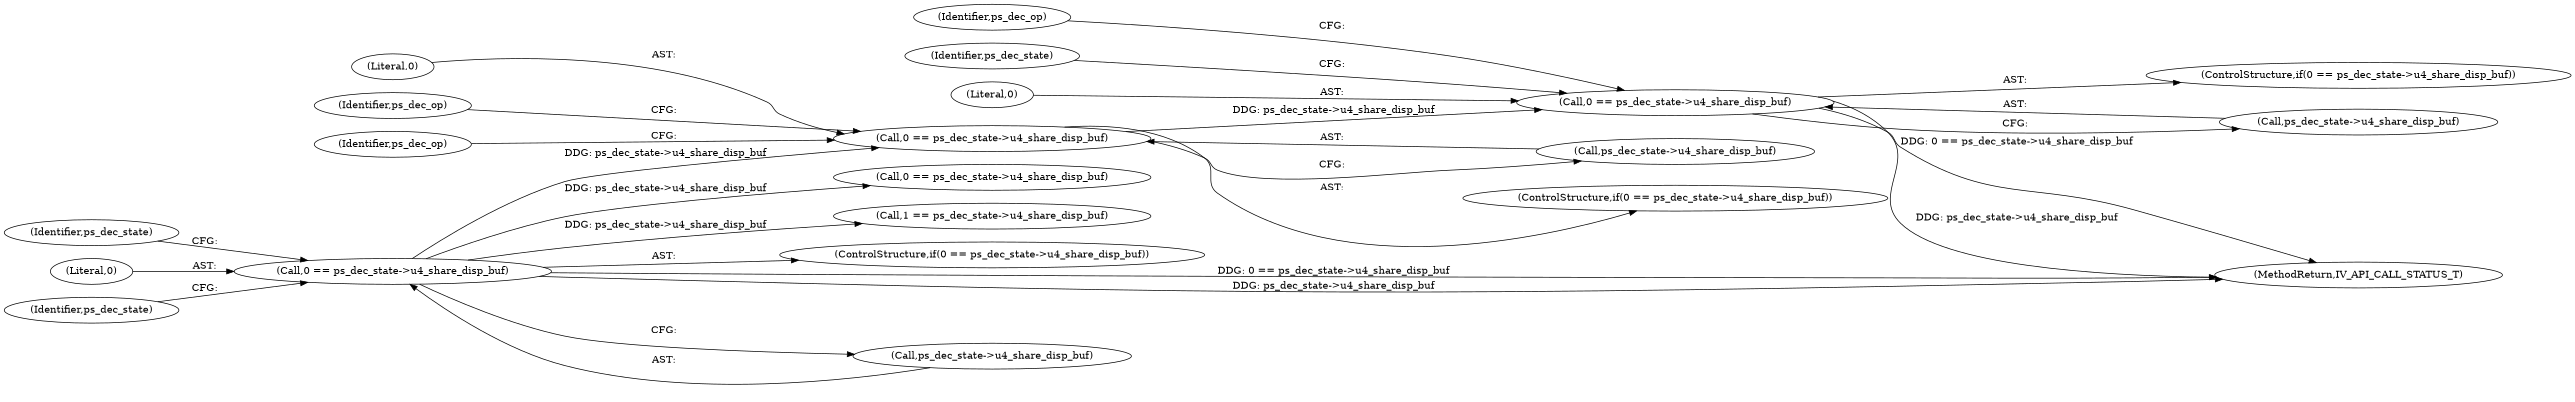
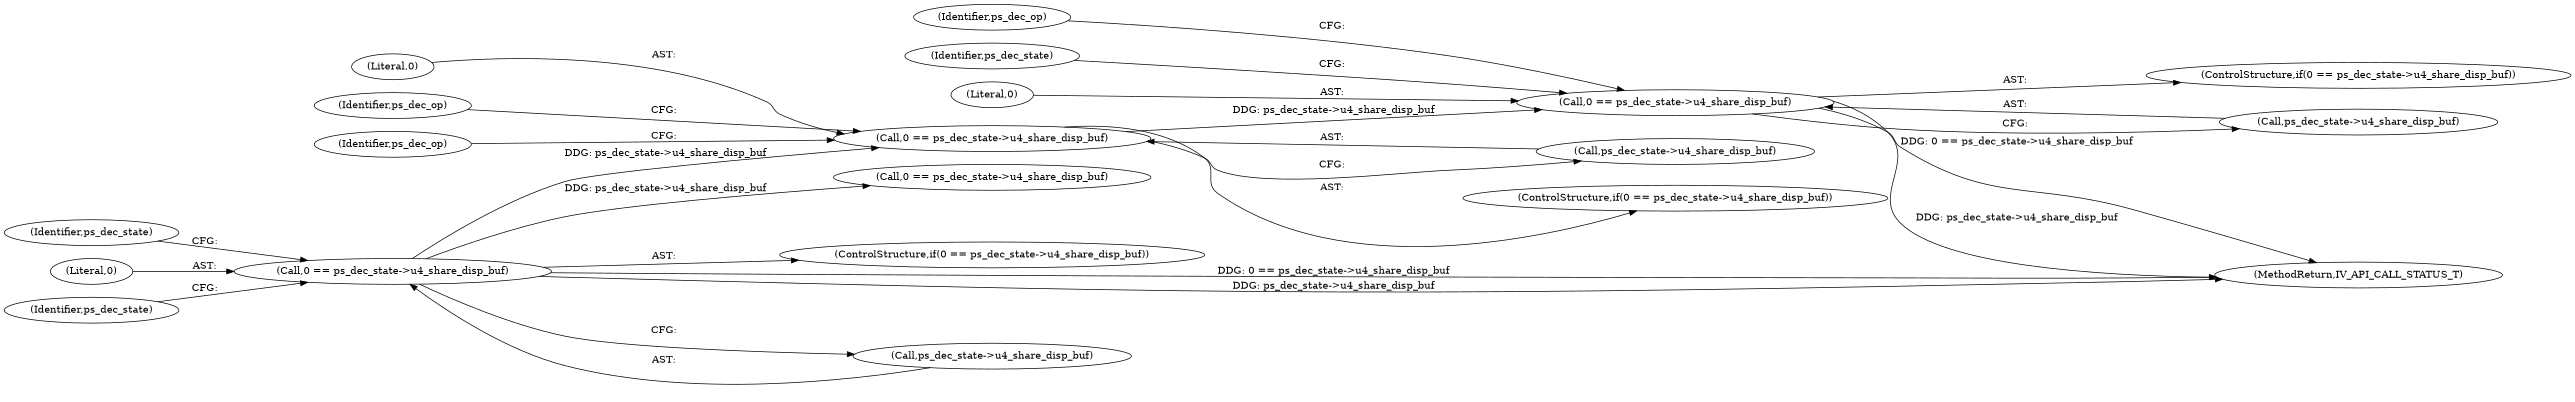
(992, 216) -> none
